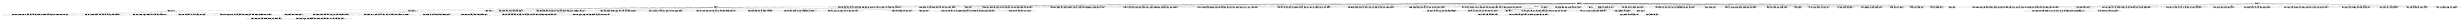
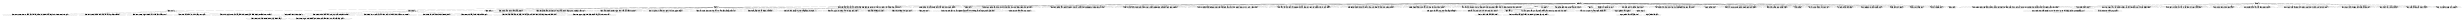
none -> (876, 11)
